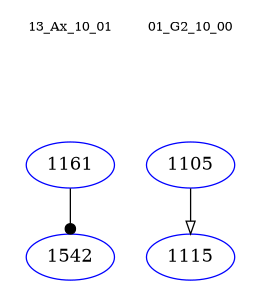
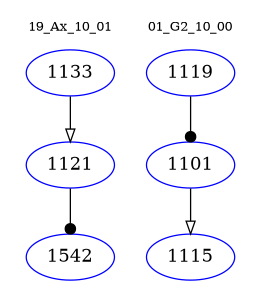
(70, 28) -> (70, 28)
none -> (70, 73)
none -> (191, 73)
(70, 165) -> (70, 165)
(191, 165) -> (191, 165)
